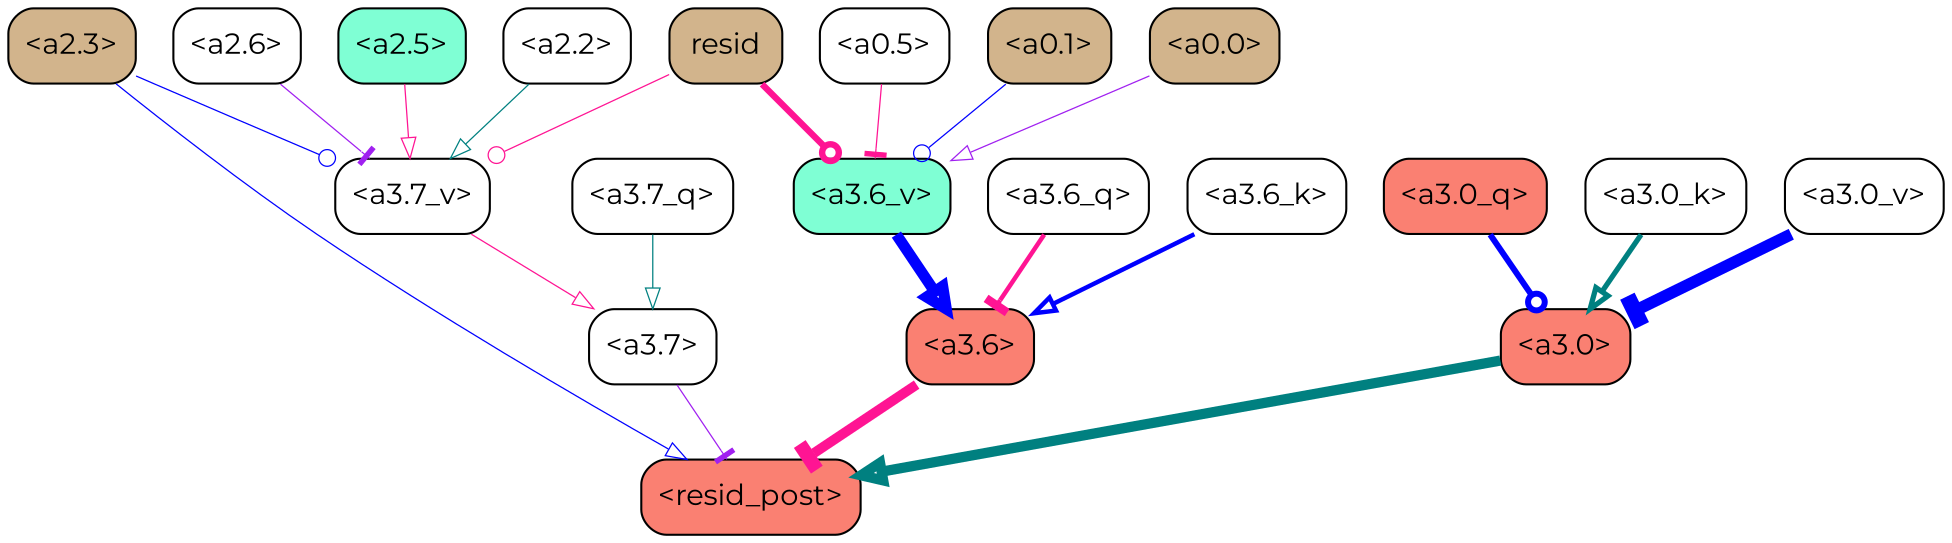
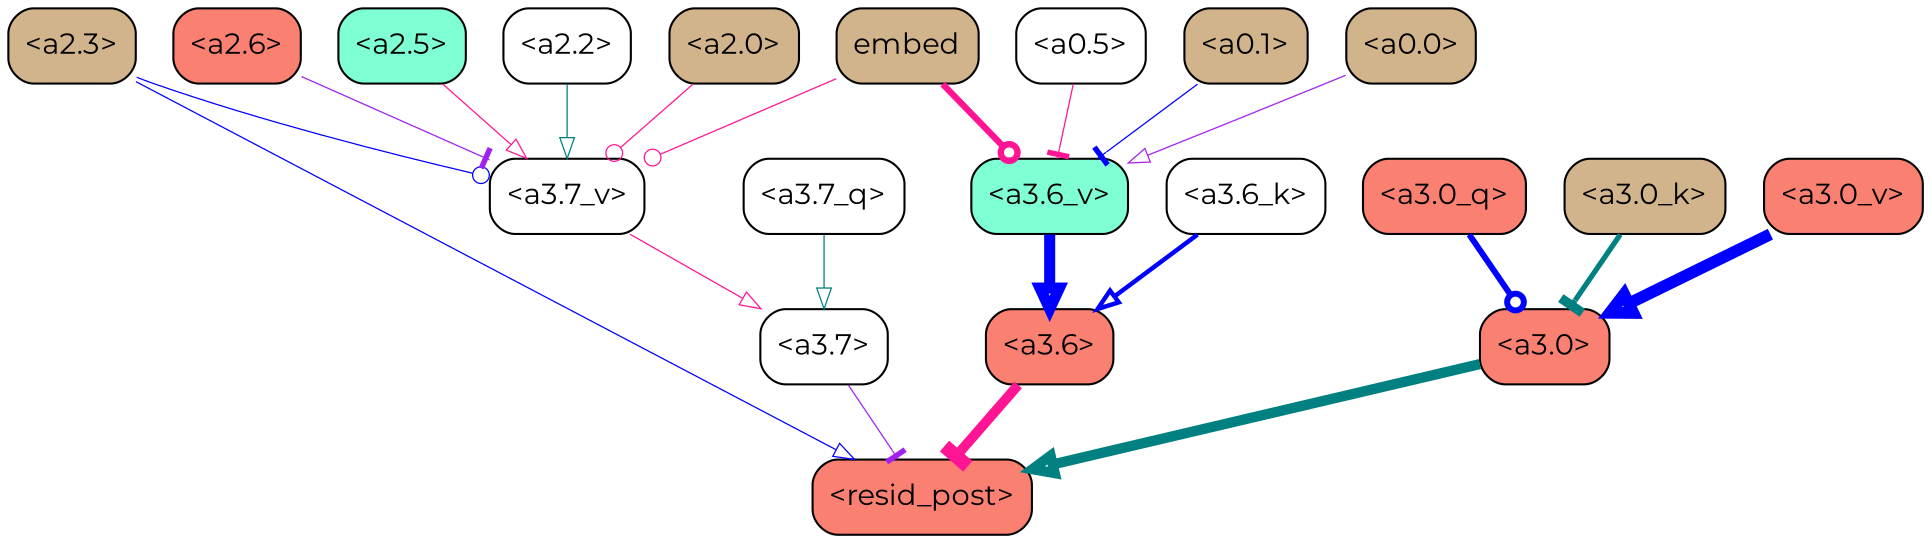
(237, 46) -> (237, 46)
(726, 46) -> (908, 46)
none -> (734, 46)
(967, 116) -> (1152, 118)
(1068, 196) -> none
(1666, 196) -> (1645, 196)
(1864, 196) -> (1843, 196)
(1622, 263) -> (1598, 267)
(1716, 271) -> (1700, 269)
